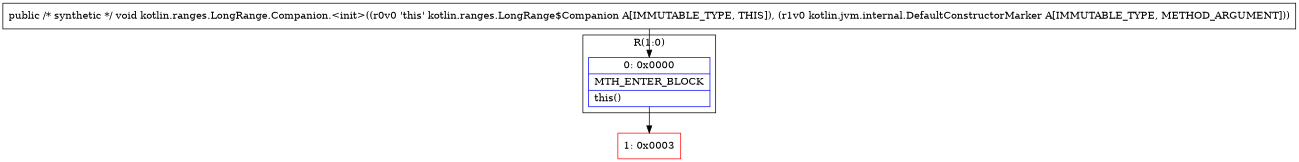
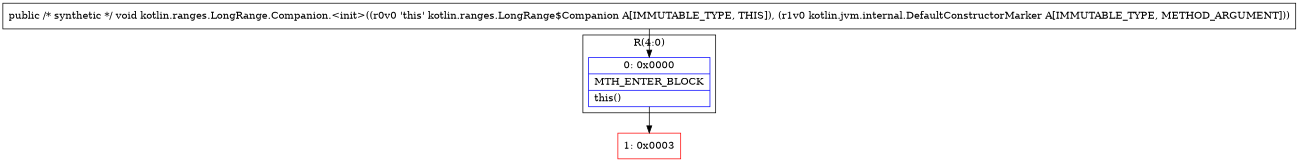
(649, 43) -> (649, 43)
